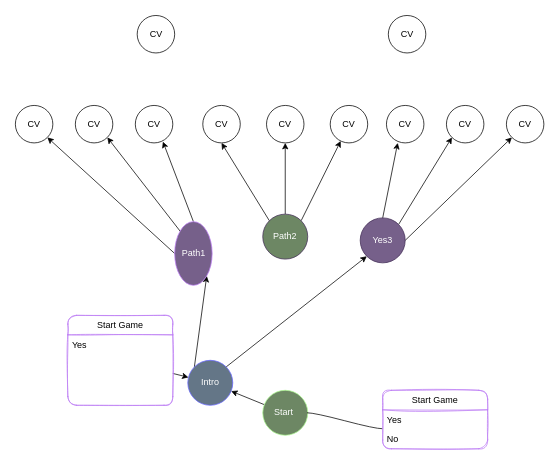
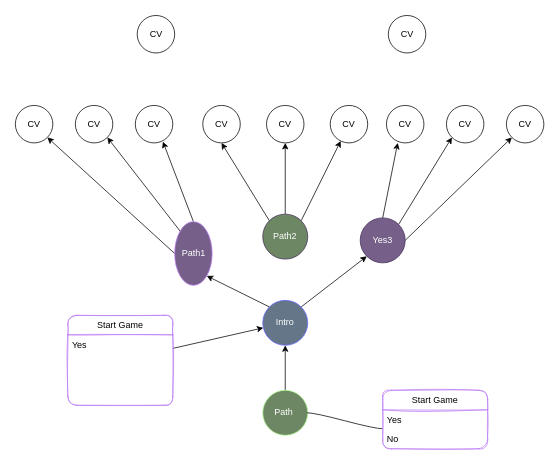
(210, 383) -> (285, 323)
(285, 413) -> (285, 413)
